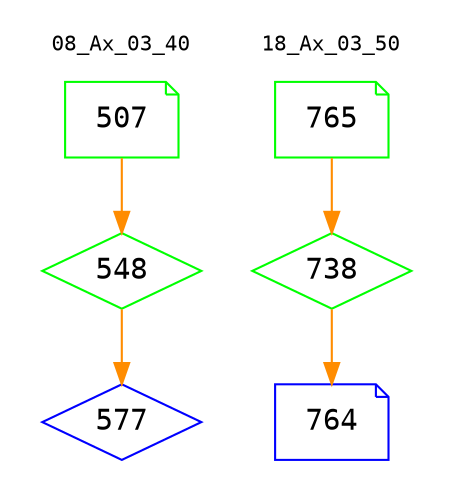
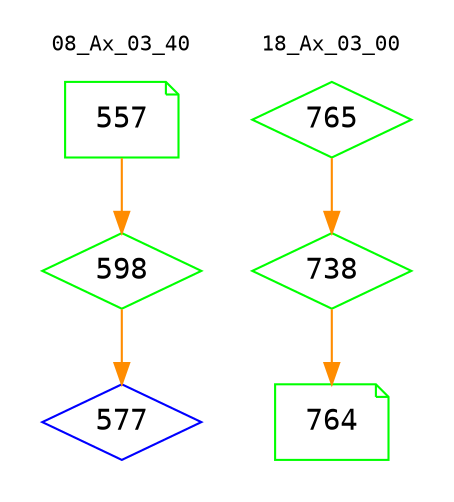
(332, 45) -> (332, 45)
(122, 120) -> (122, 120)
(332, 120) -> (332, 120)
(122, 271) -> (122, 271)
(332, 422) -> (332, 422)
